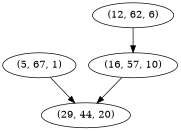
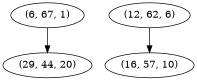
(39, 65) -> (47, 15)
(112, 88) -> none
